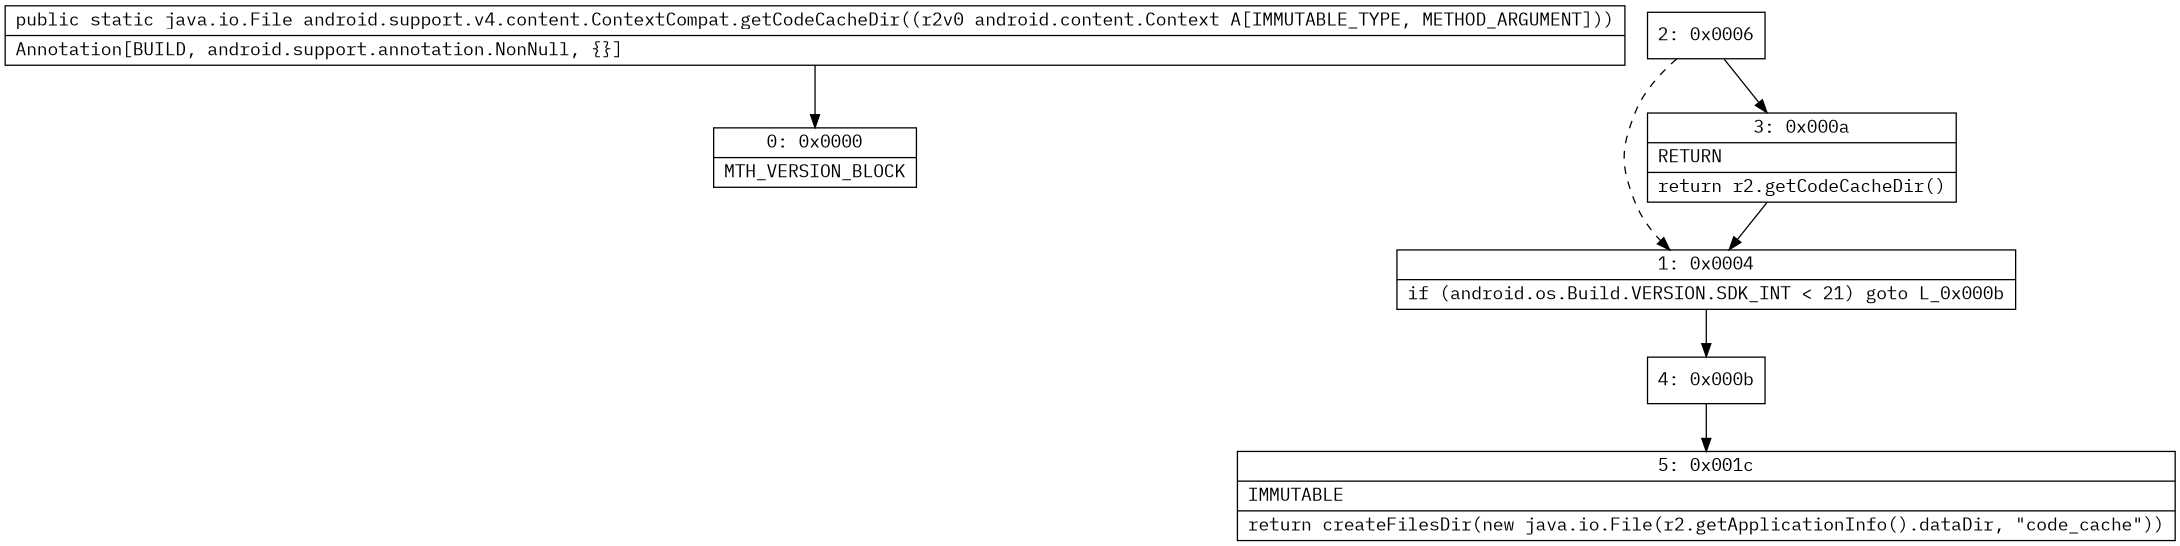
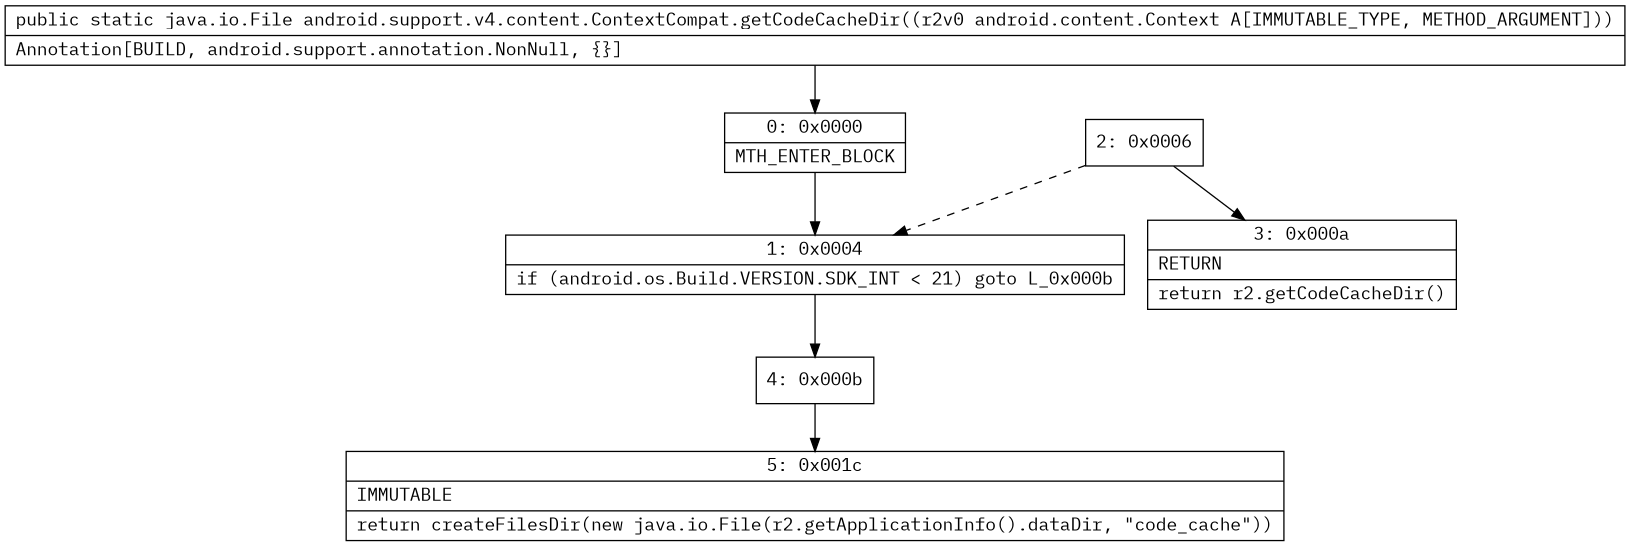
(815, 172) -> (815, 157)
(1752, 221) -> (815, 197)
